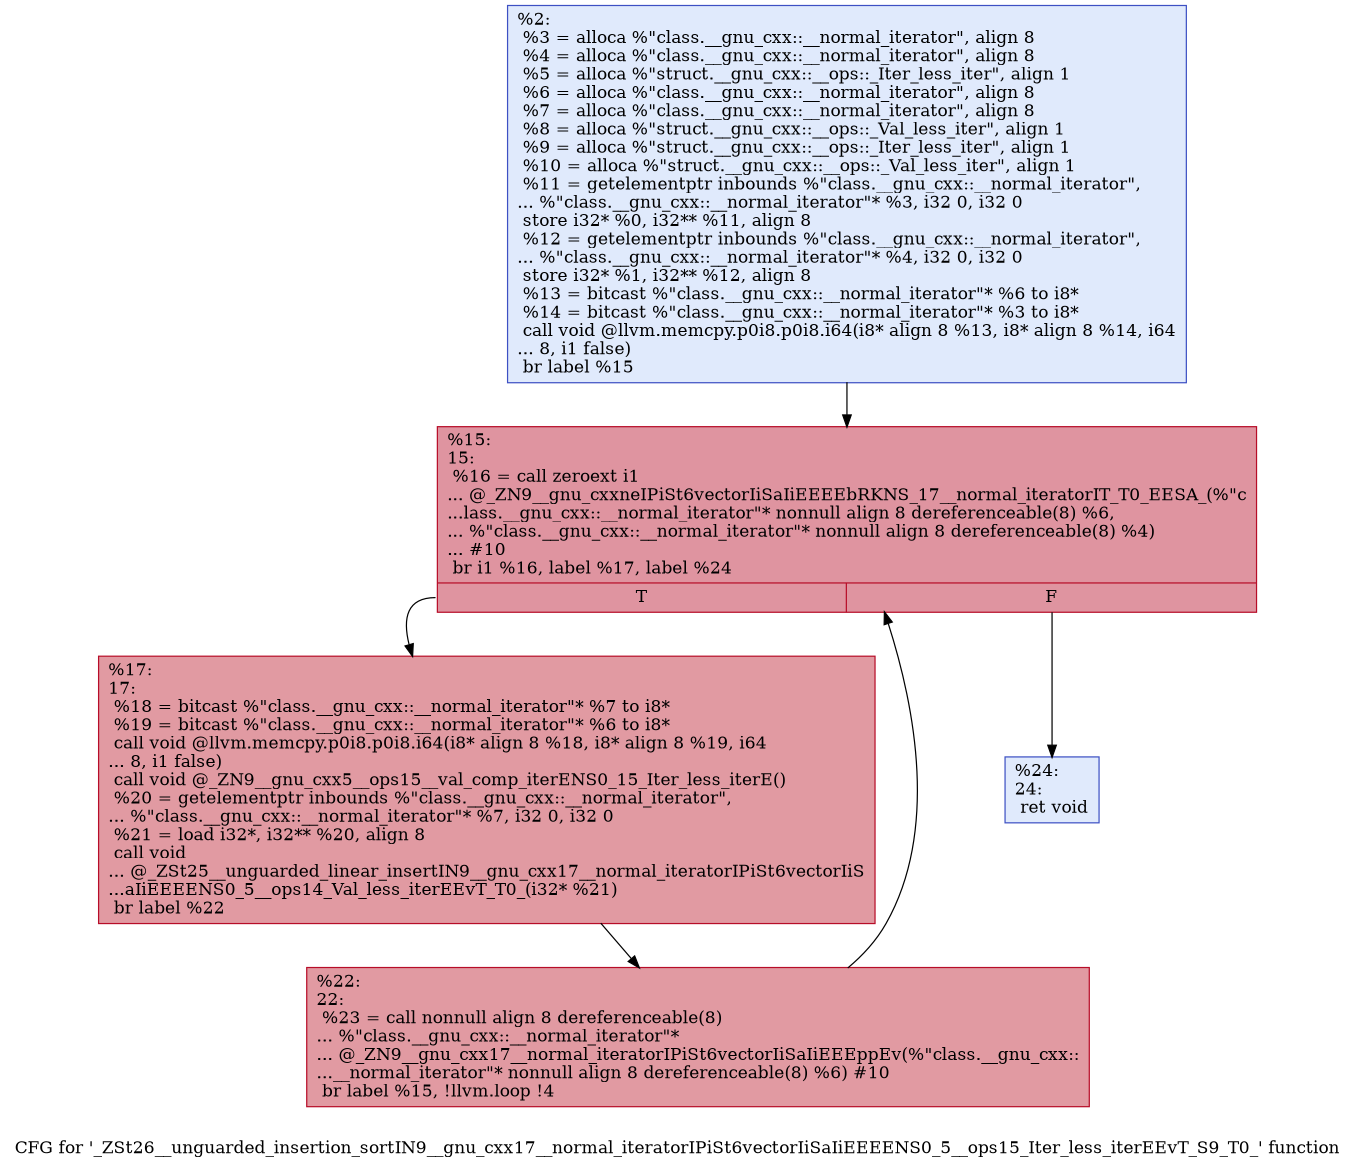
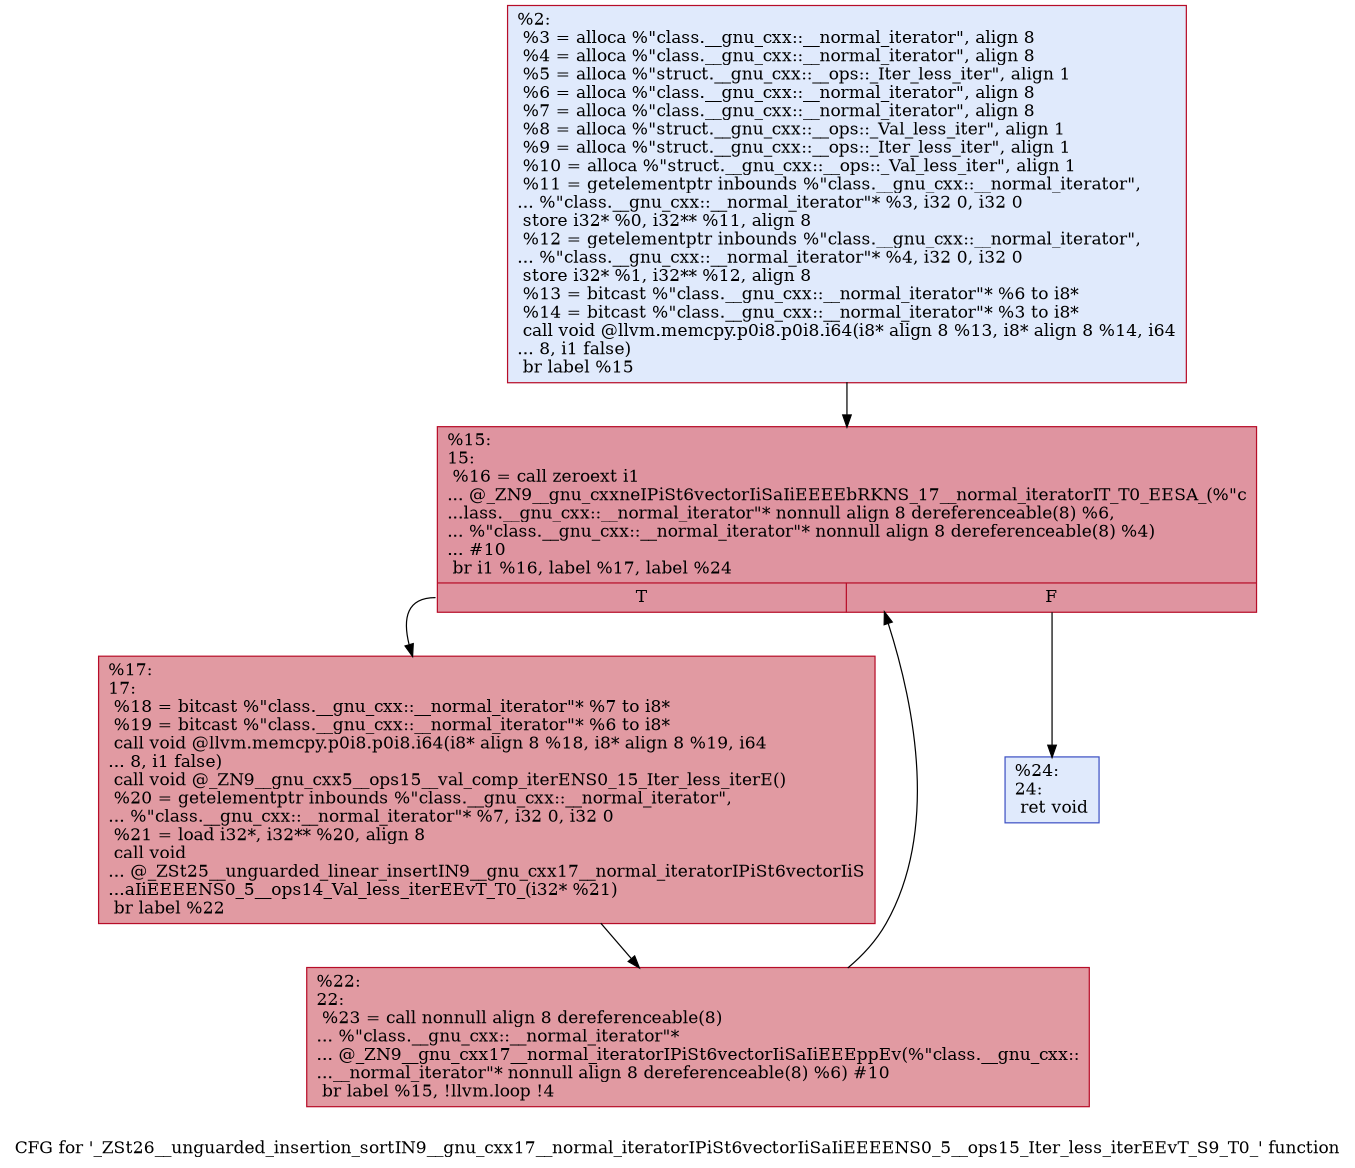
(847, 194) -> (847, 194)
